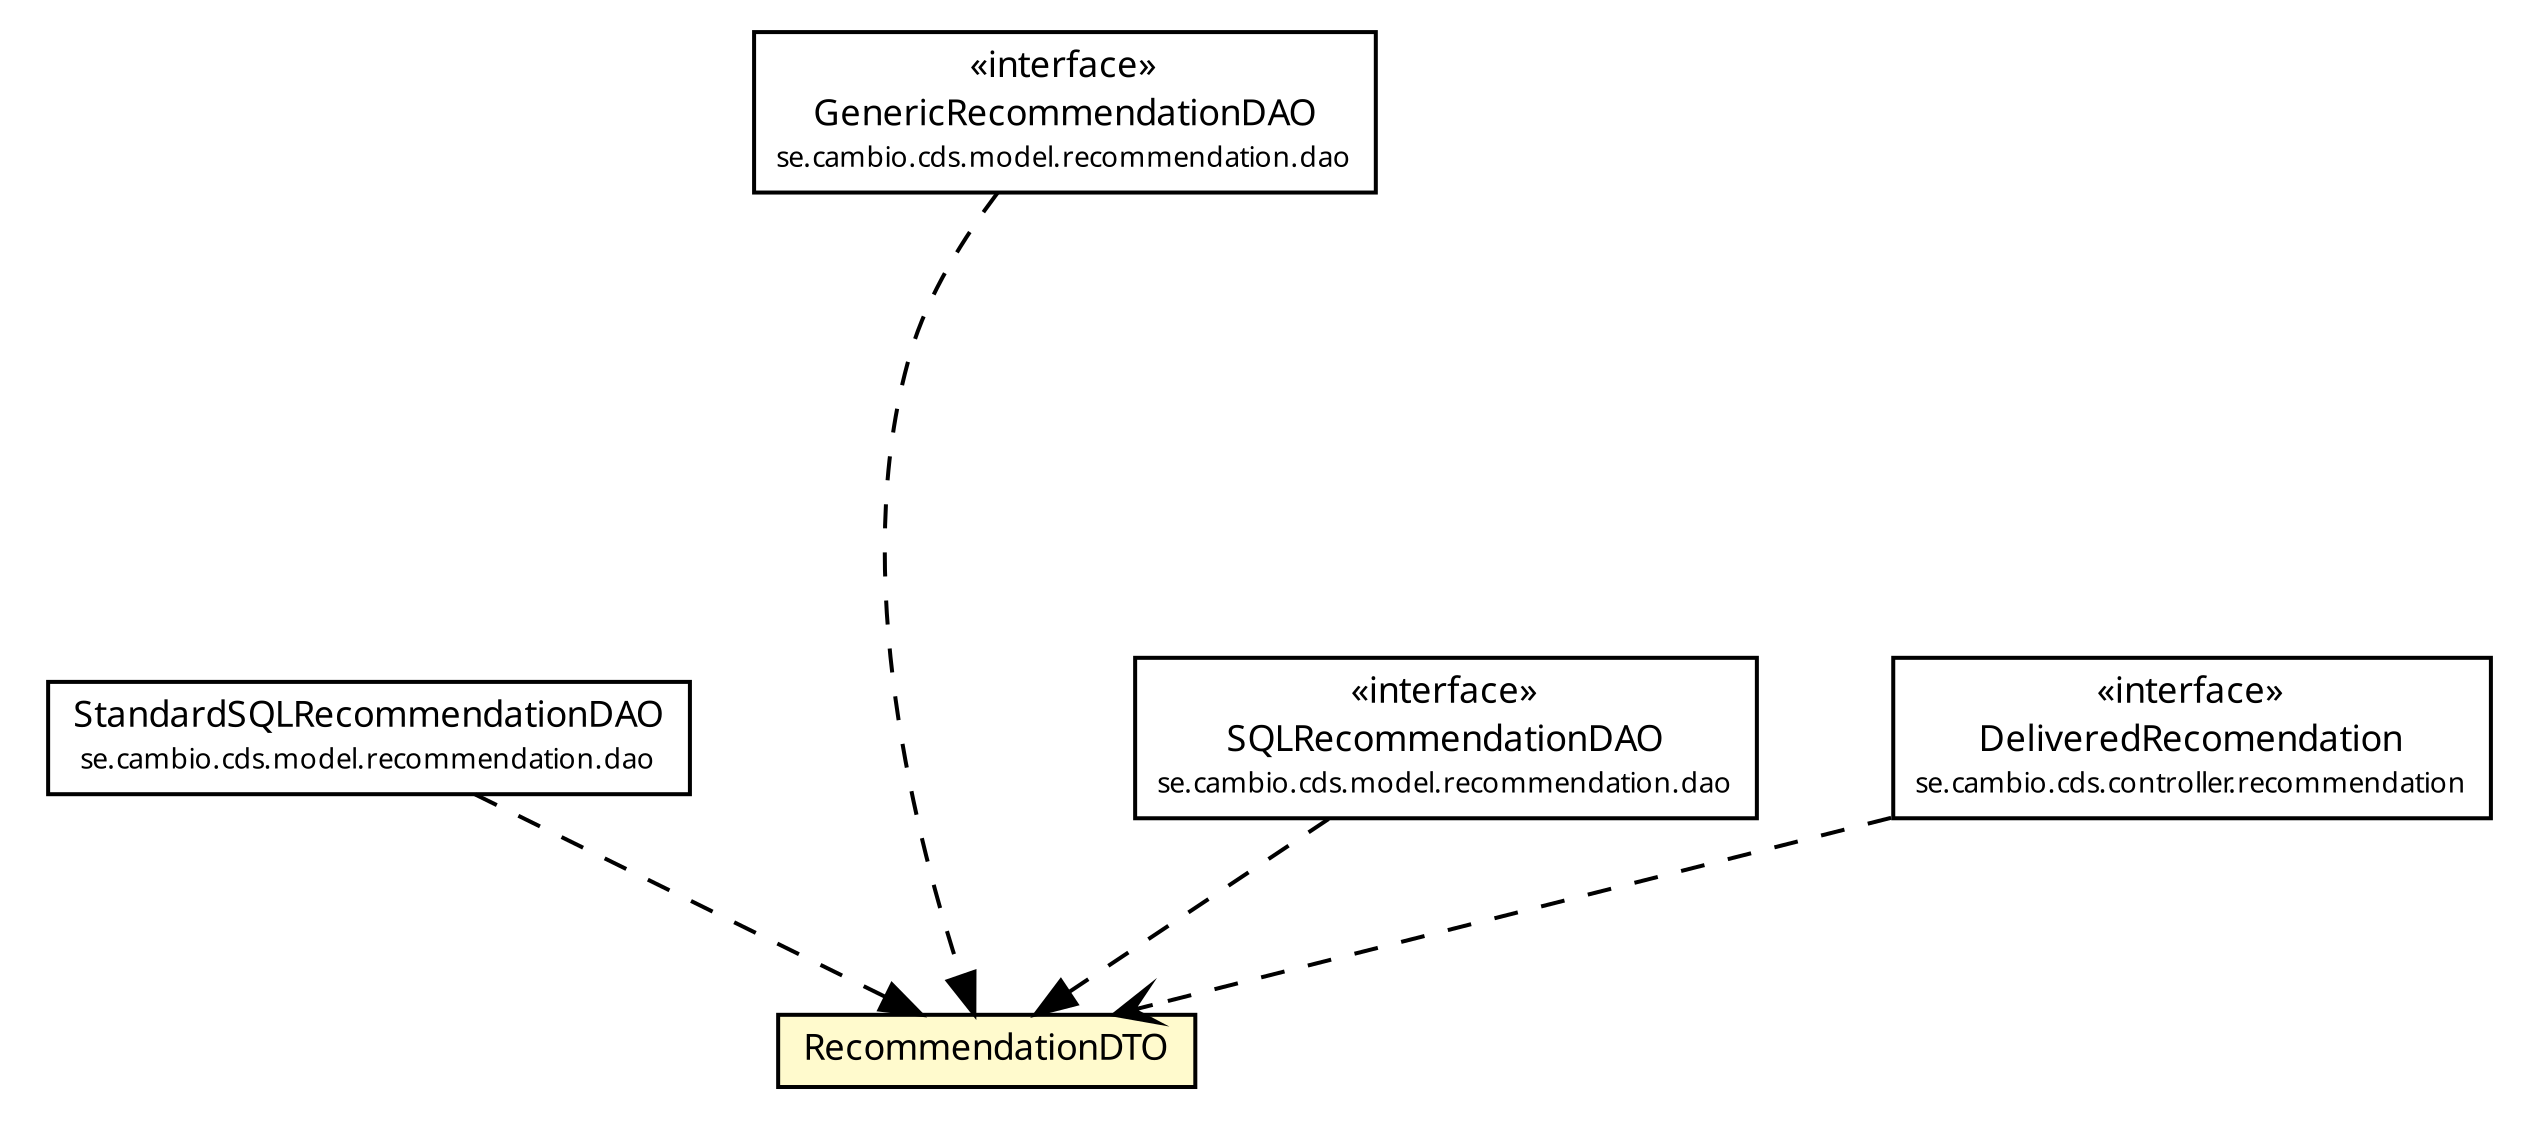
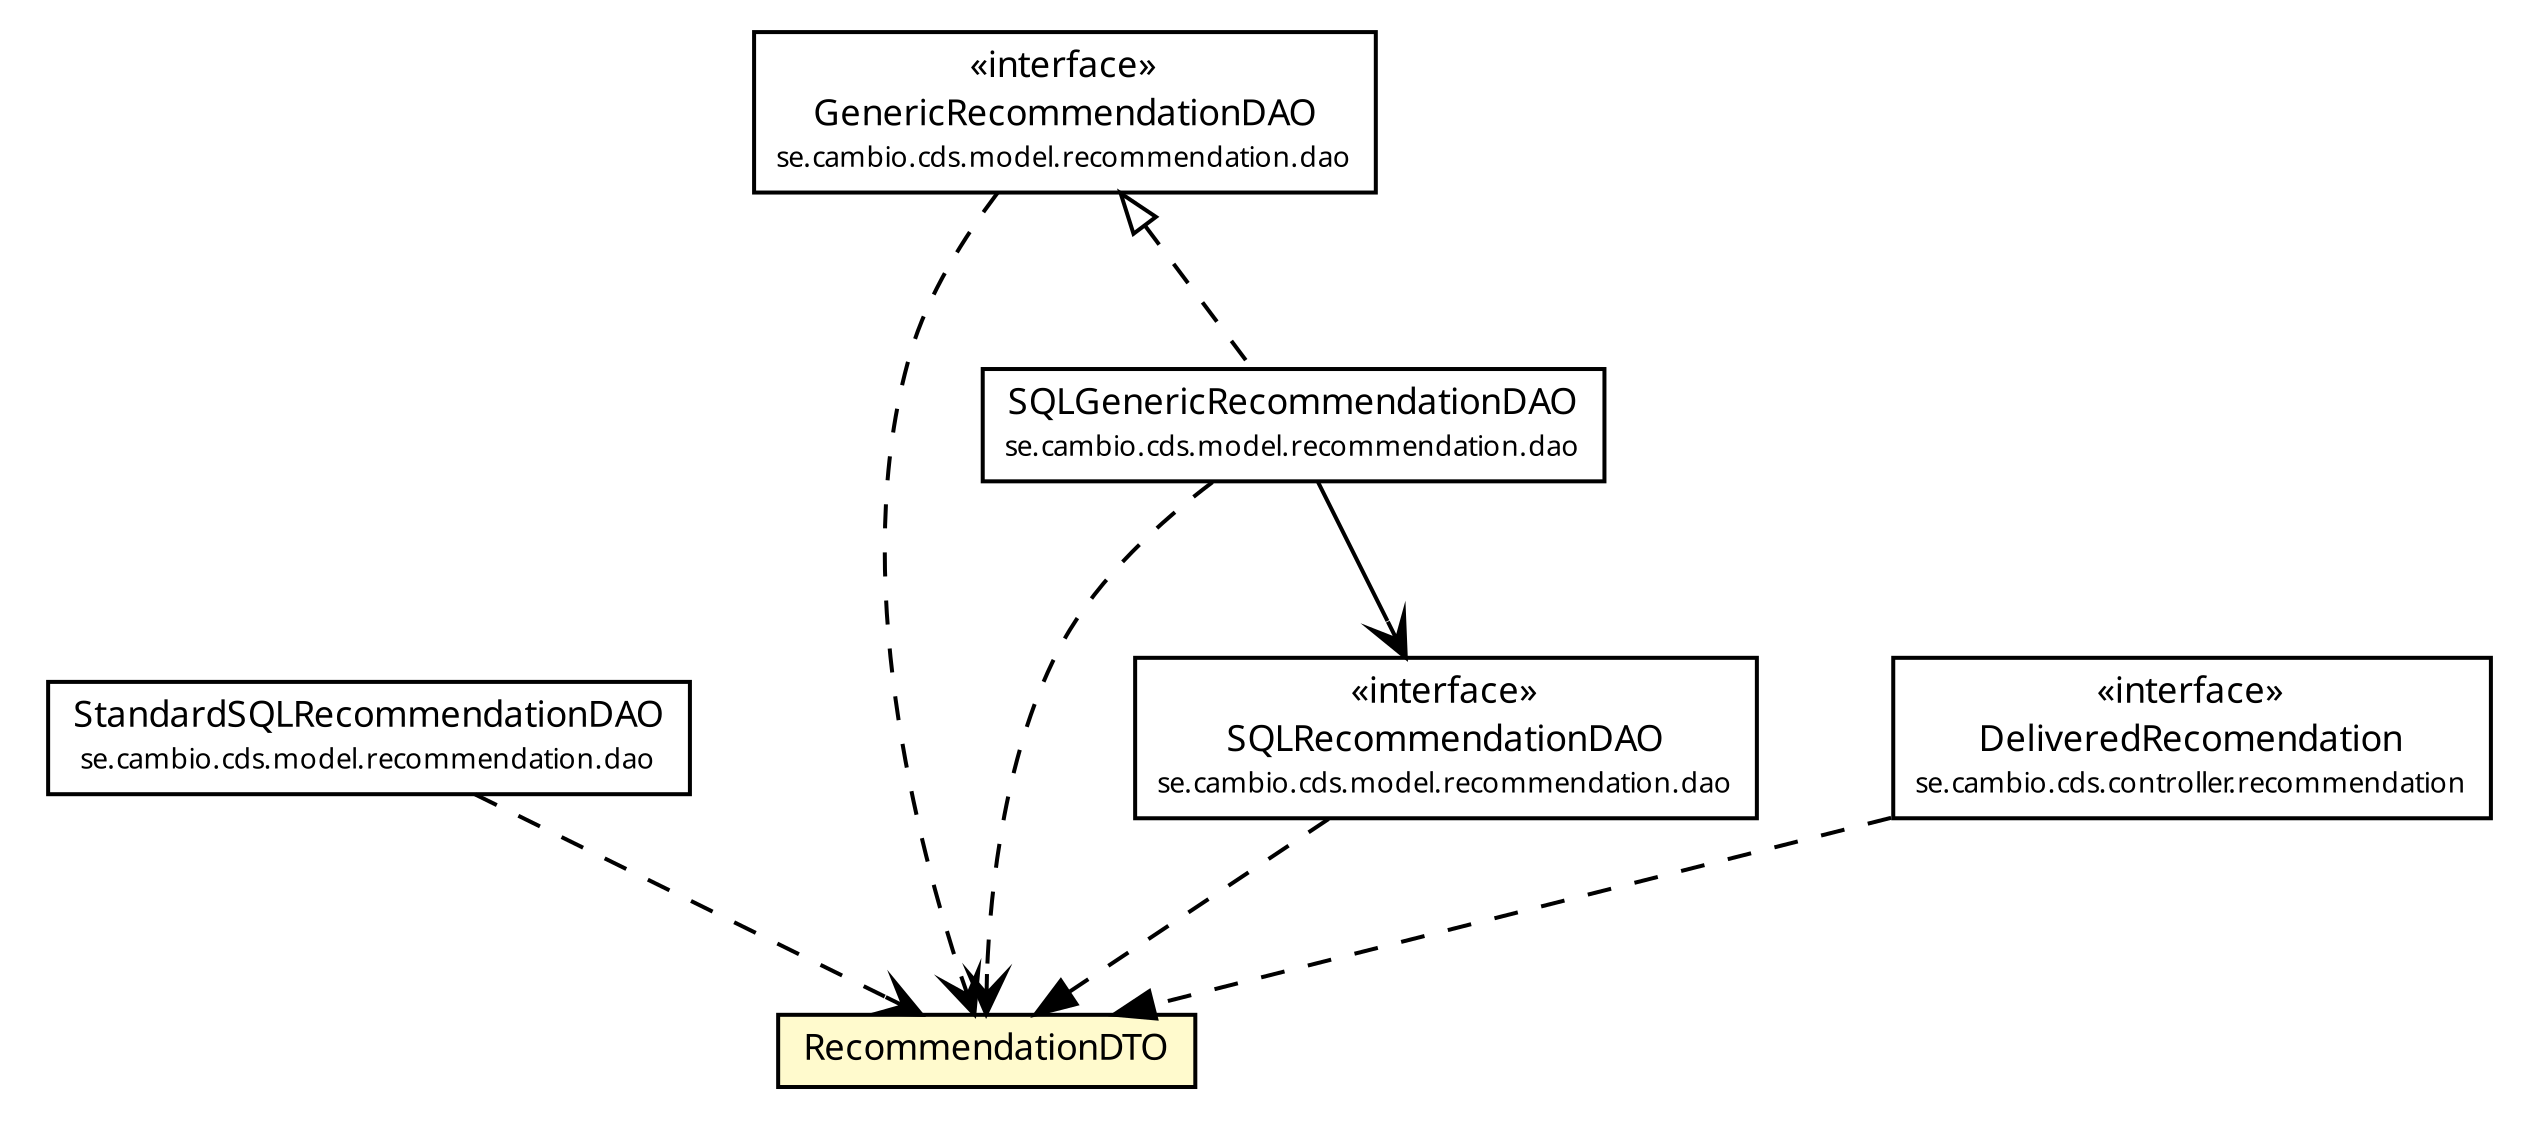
none -> (1292, 425)
(886, 576) -> (886, 576)
(680, 896) -> (680, 896)
(1522, 911) -> (1522, 911)
